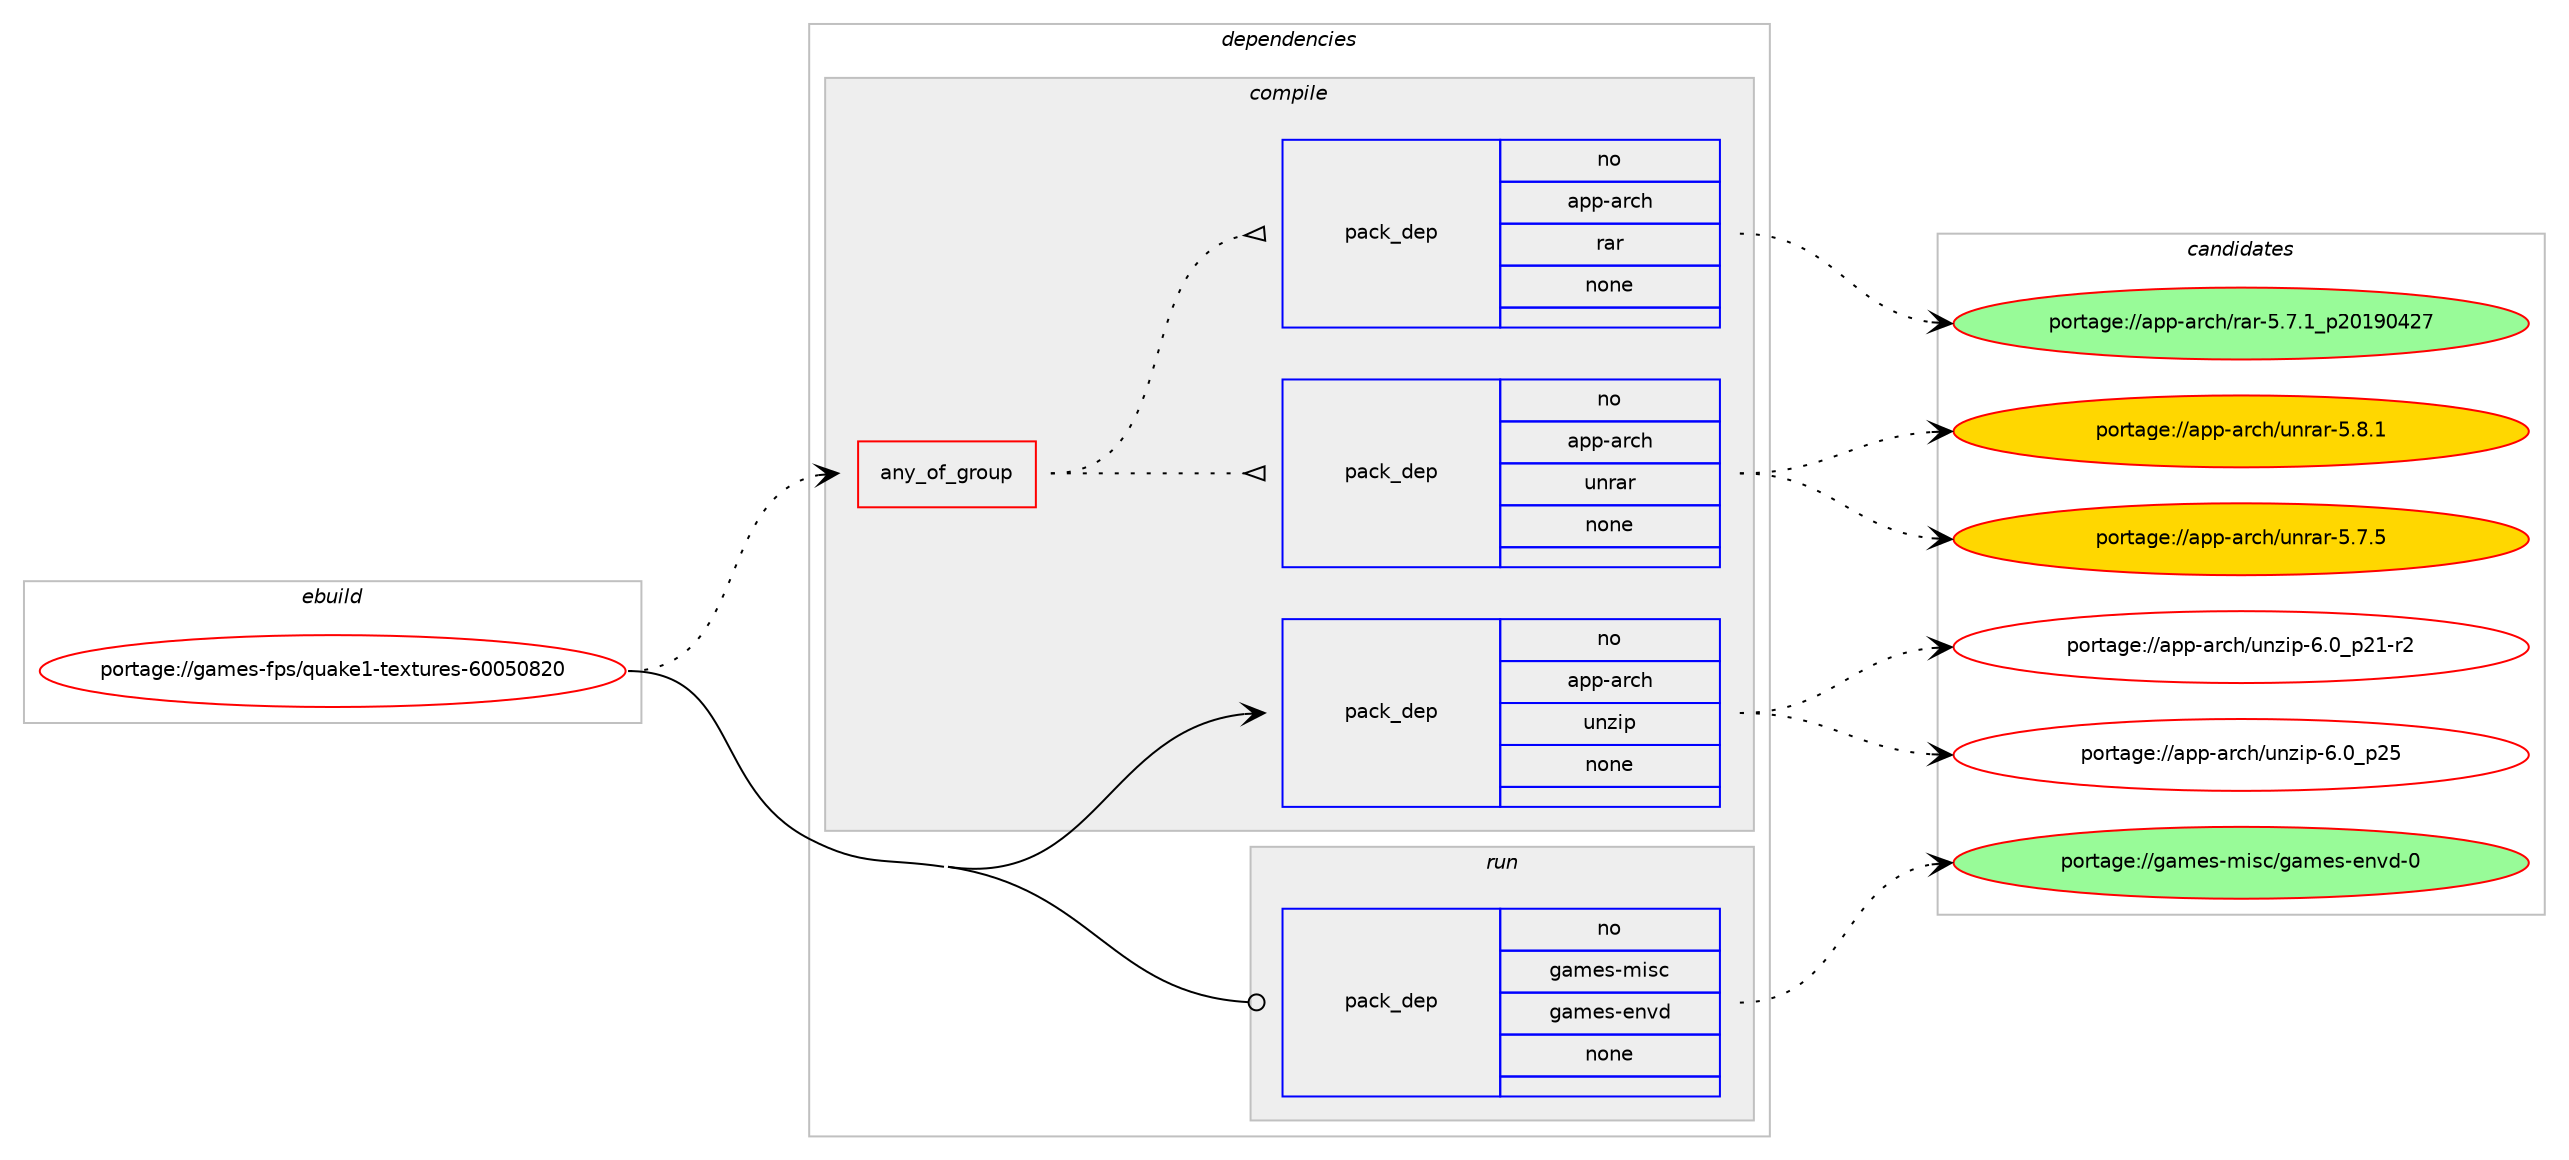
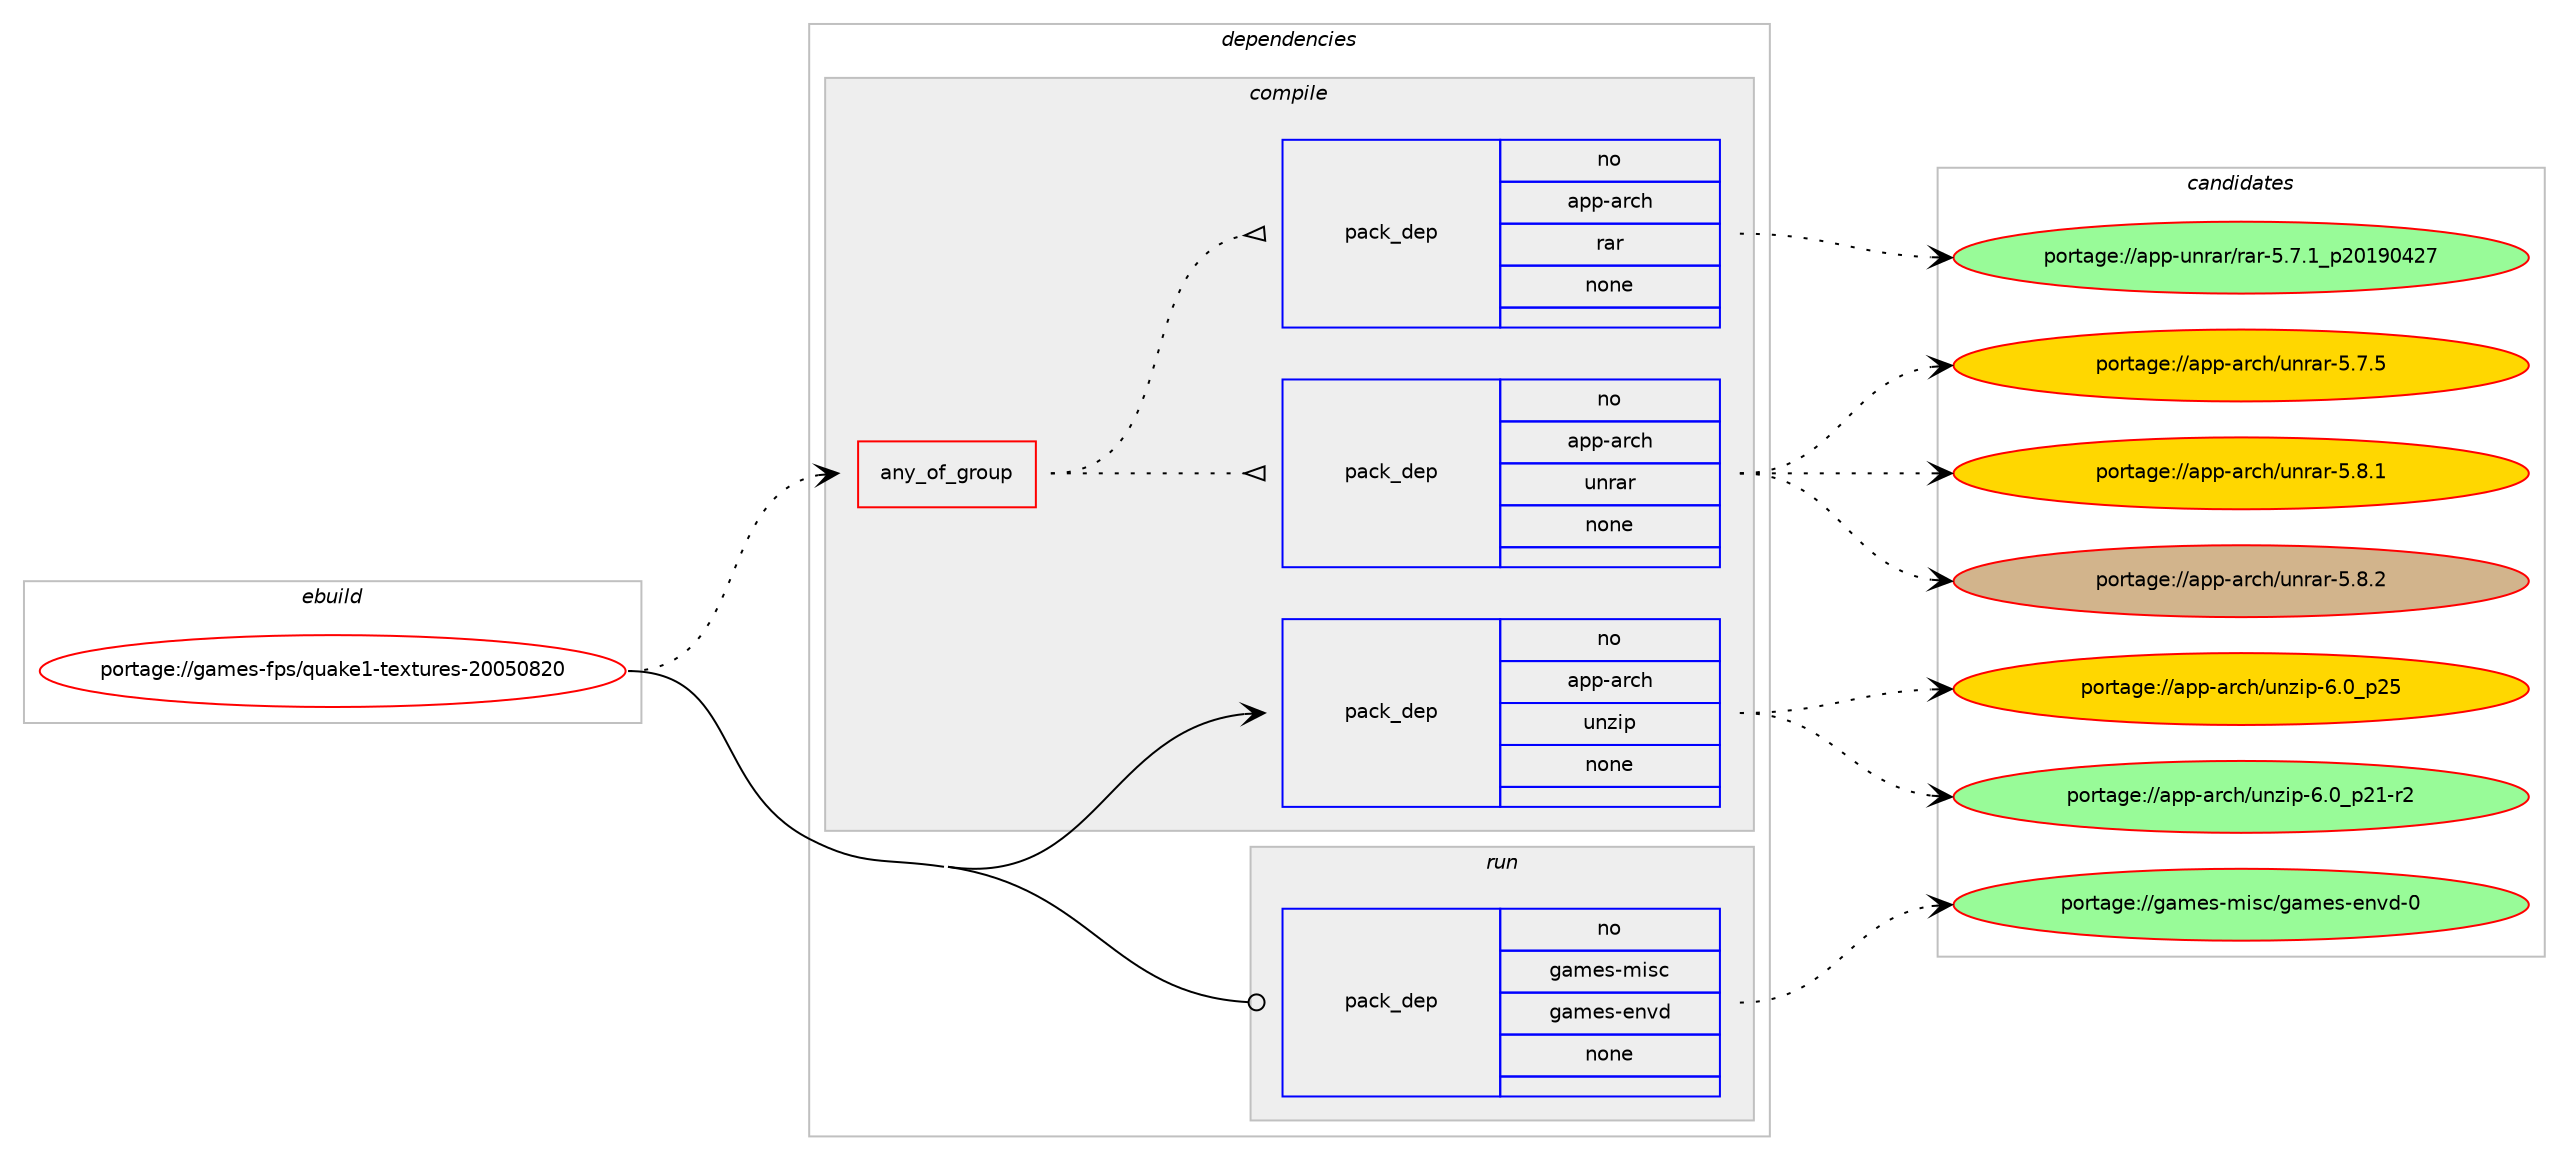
(2241, 324) -> (2241, 258)
none -> (2241, 581)
(2241, 647) -> (2241, 797)
(333, 671) -> (333, 671)
(2241, 755) -> (2241, 689)
